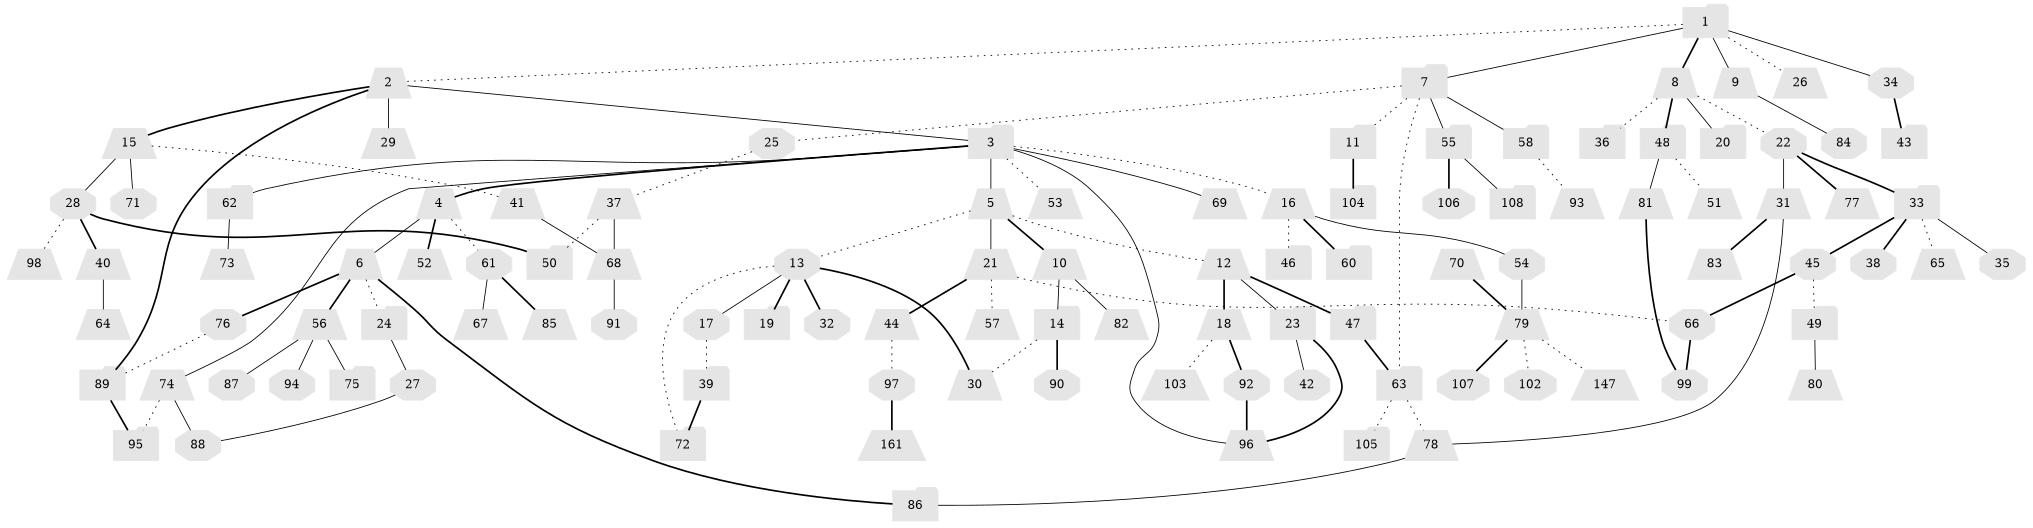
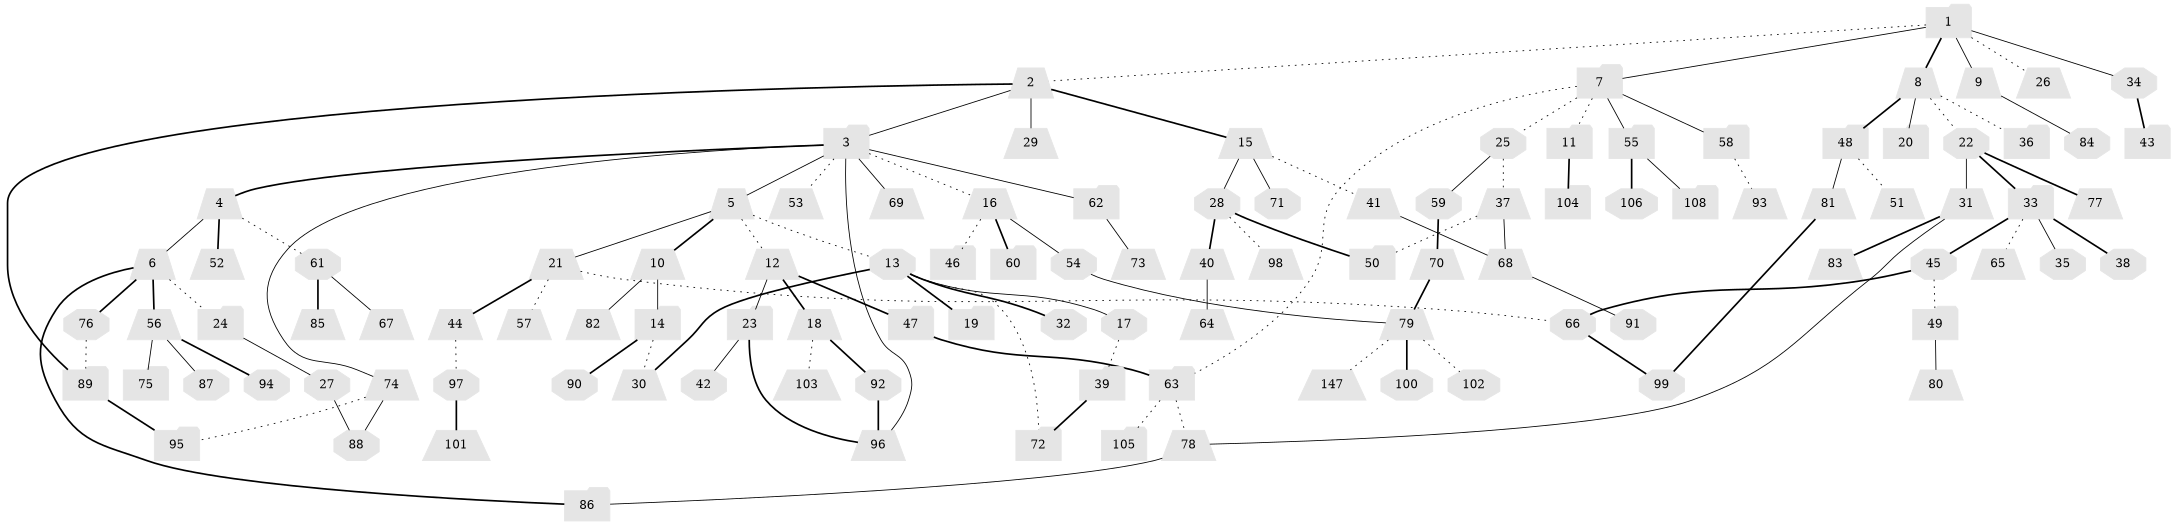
none -> (1439, 204)
(306, 355) -> (215, 357)
(1463, 385) -> (1407, 385)
(892, 445) -> (456, 445)
